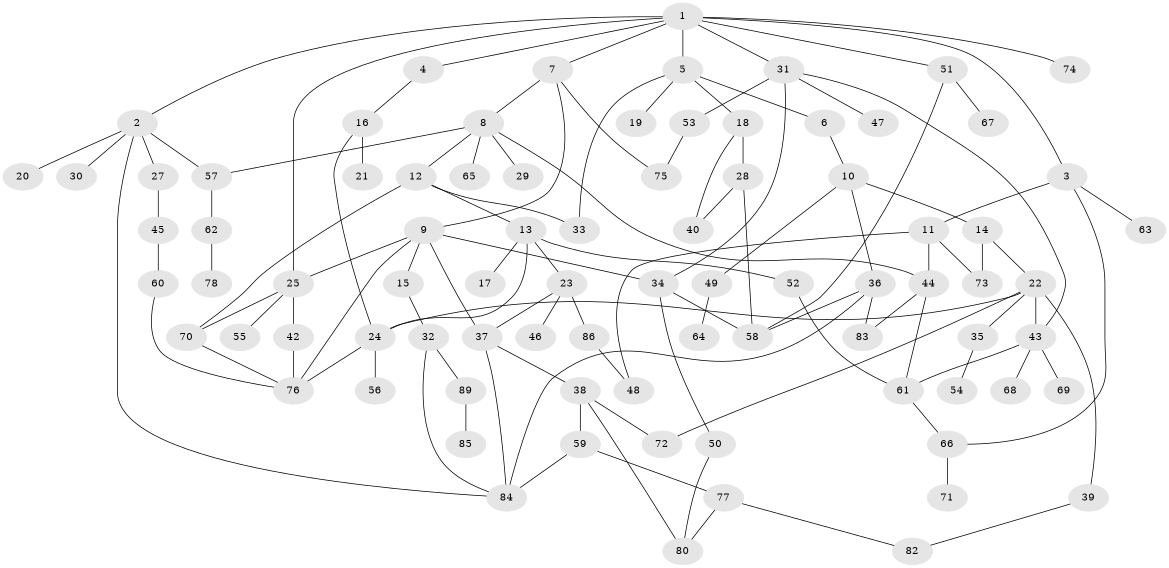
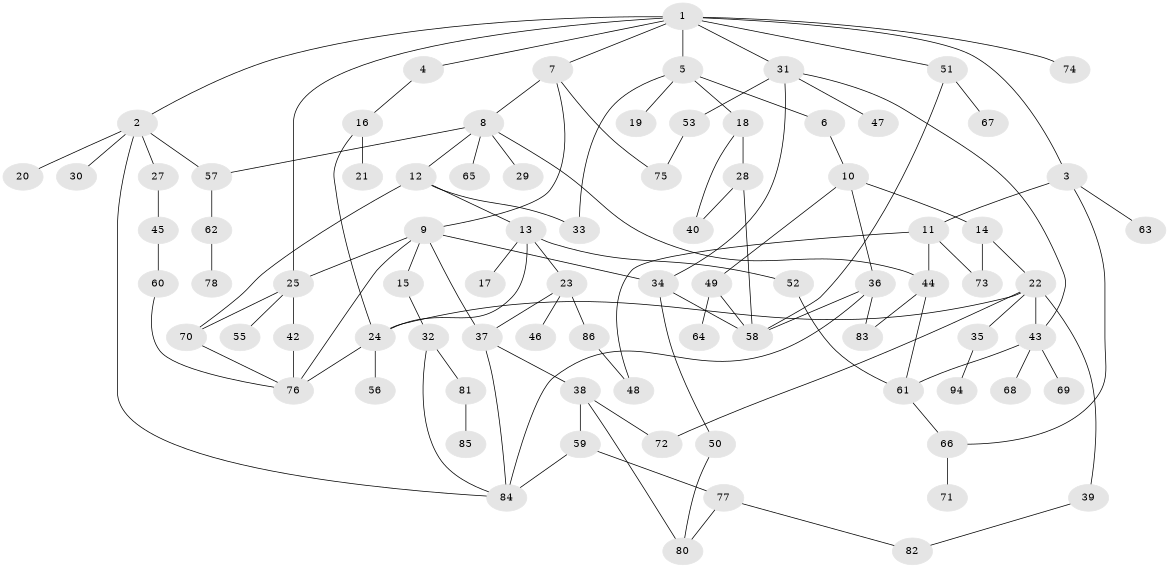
none -> (731, 308)
(466, 391) -> (466, 391)
(957, 391) -> (957, 391)
